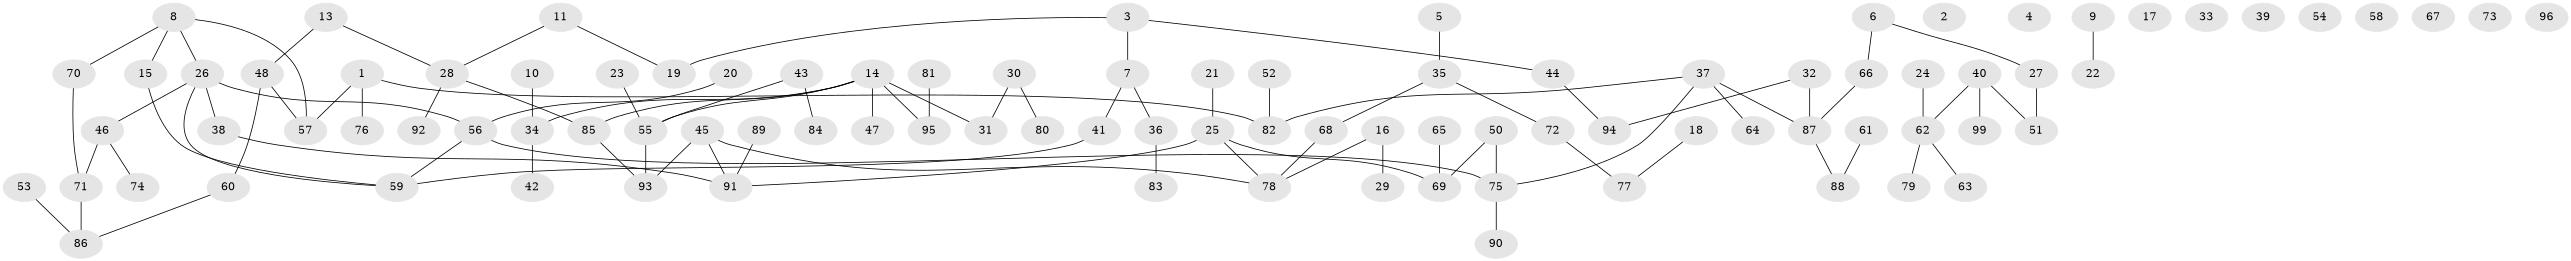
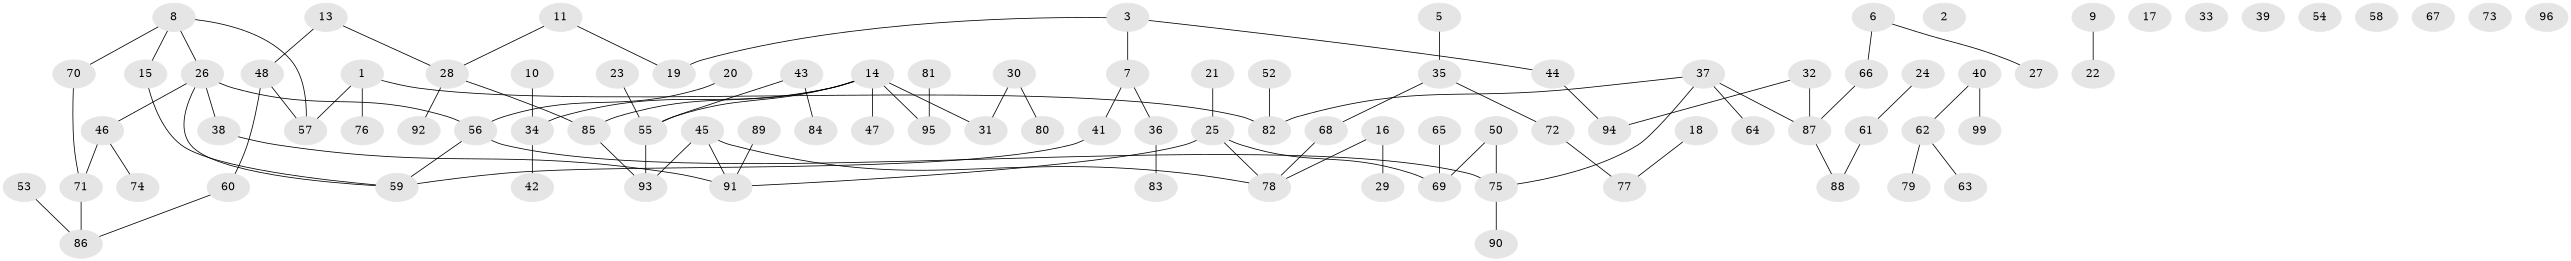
(2029, 17) -> none
(1923, 102) -> (1895, 102)
(2036, 131) -> none
